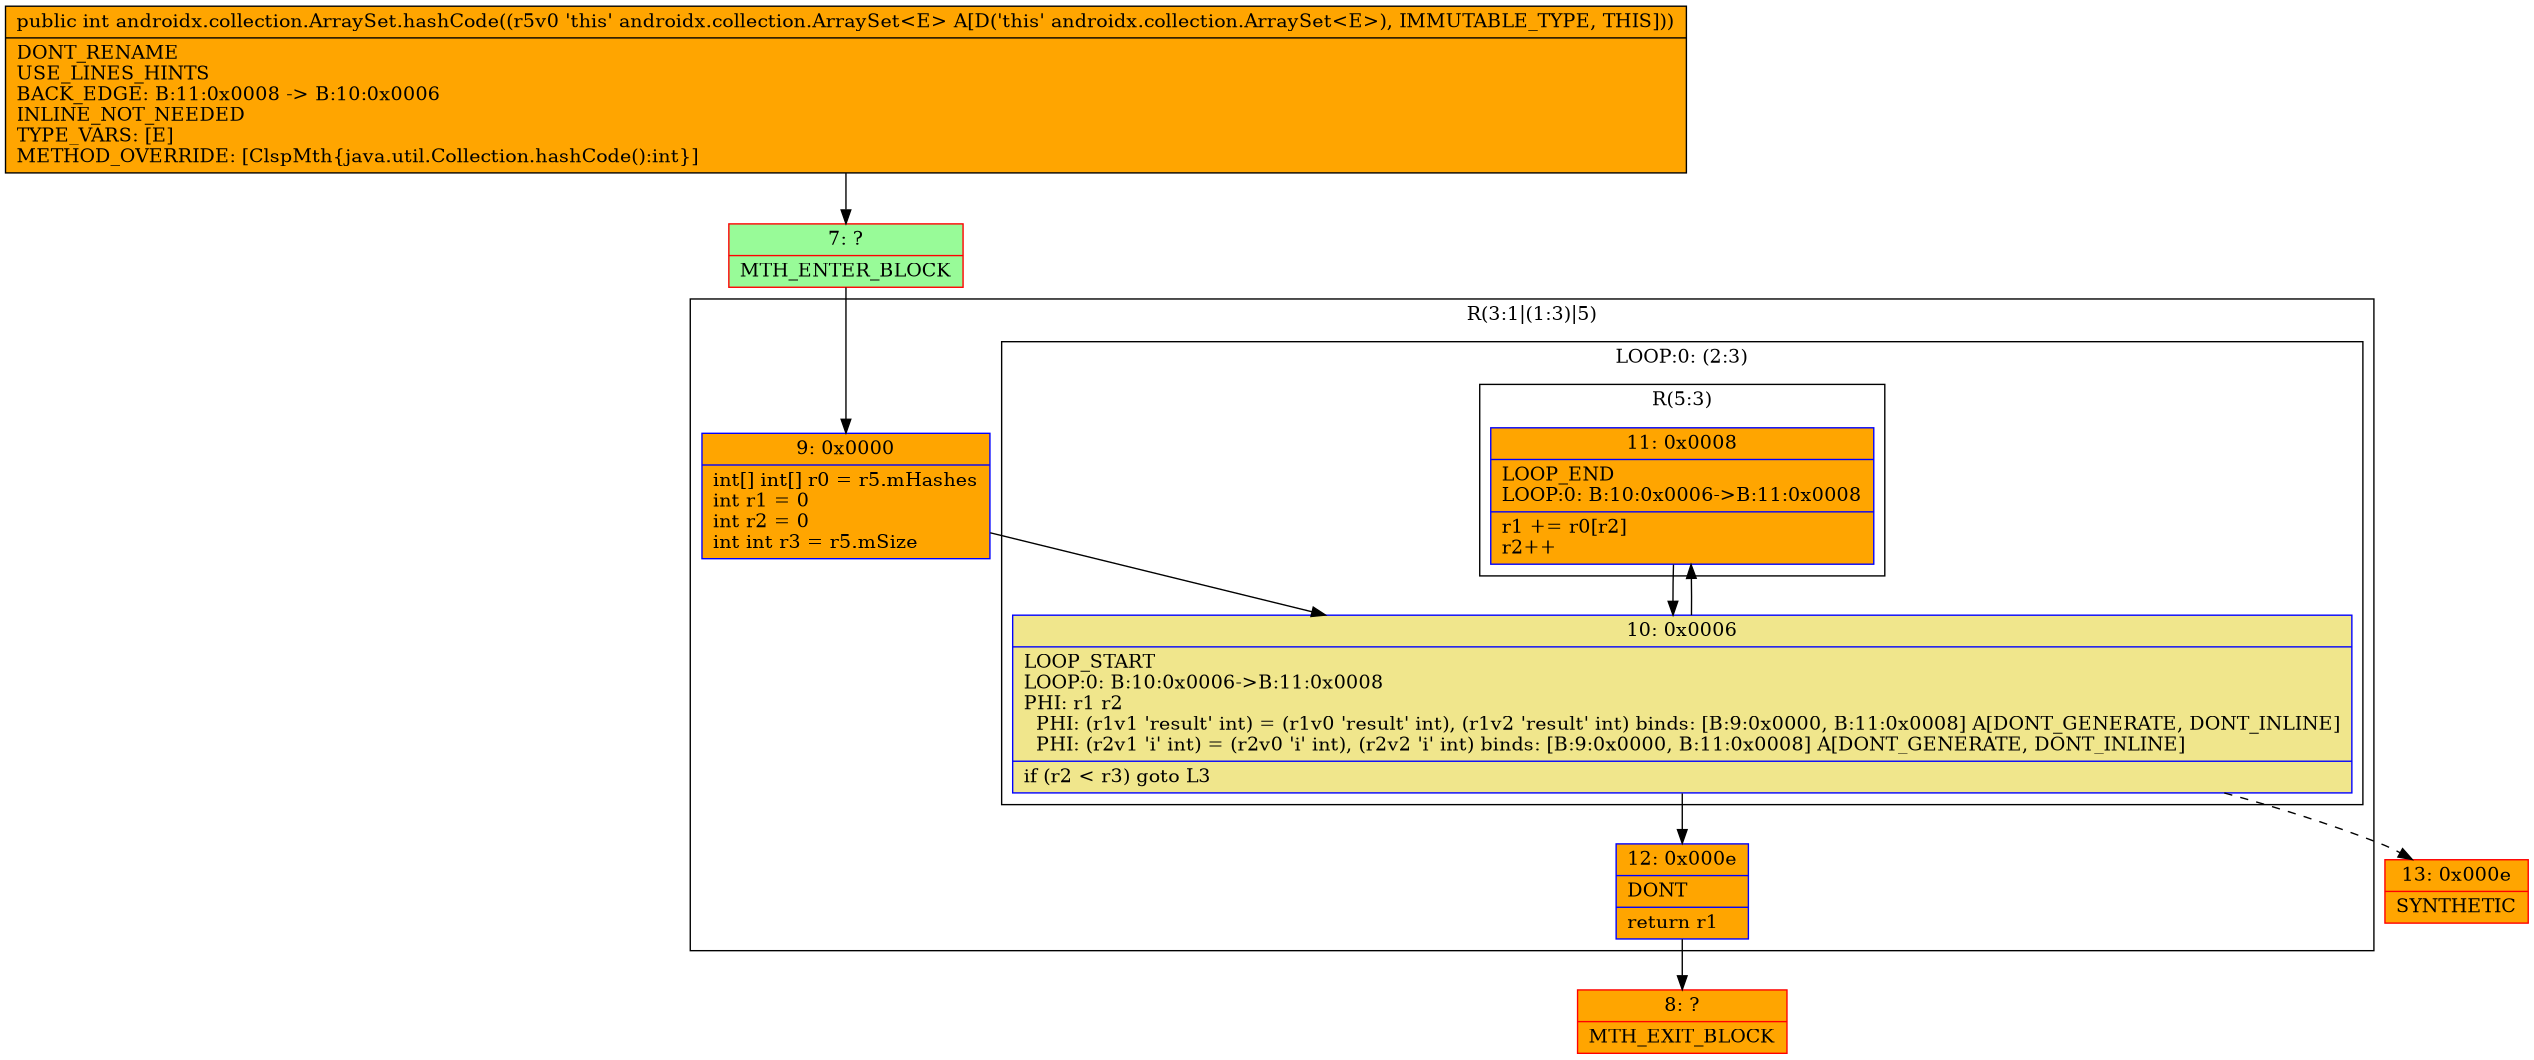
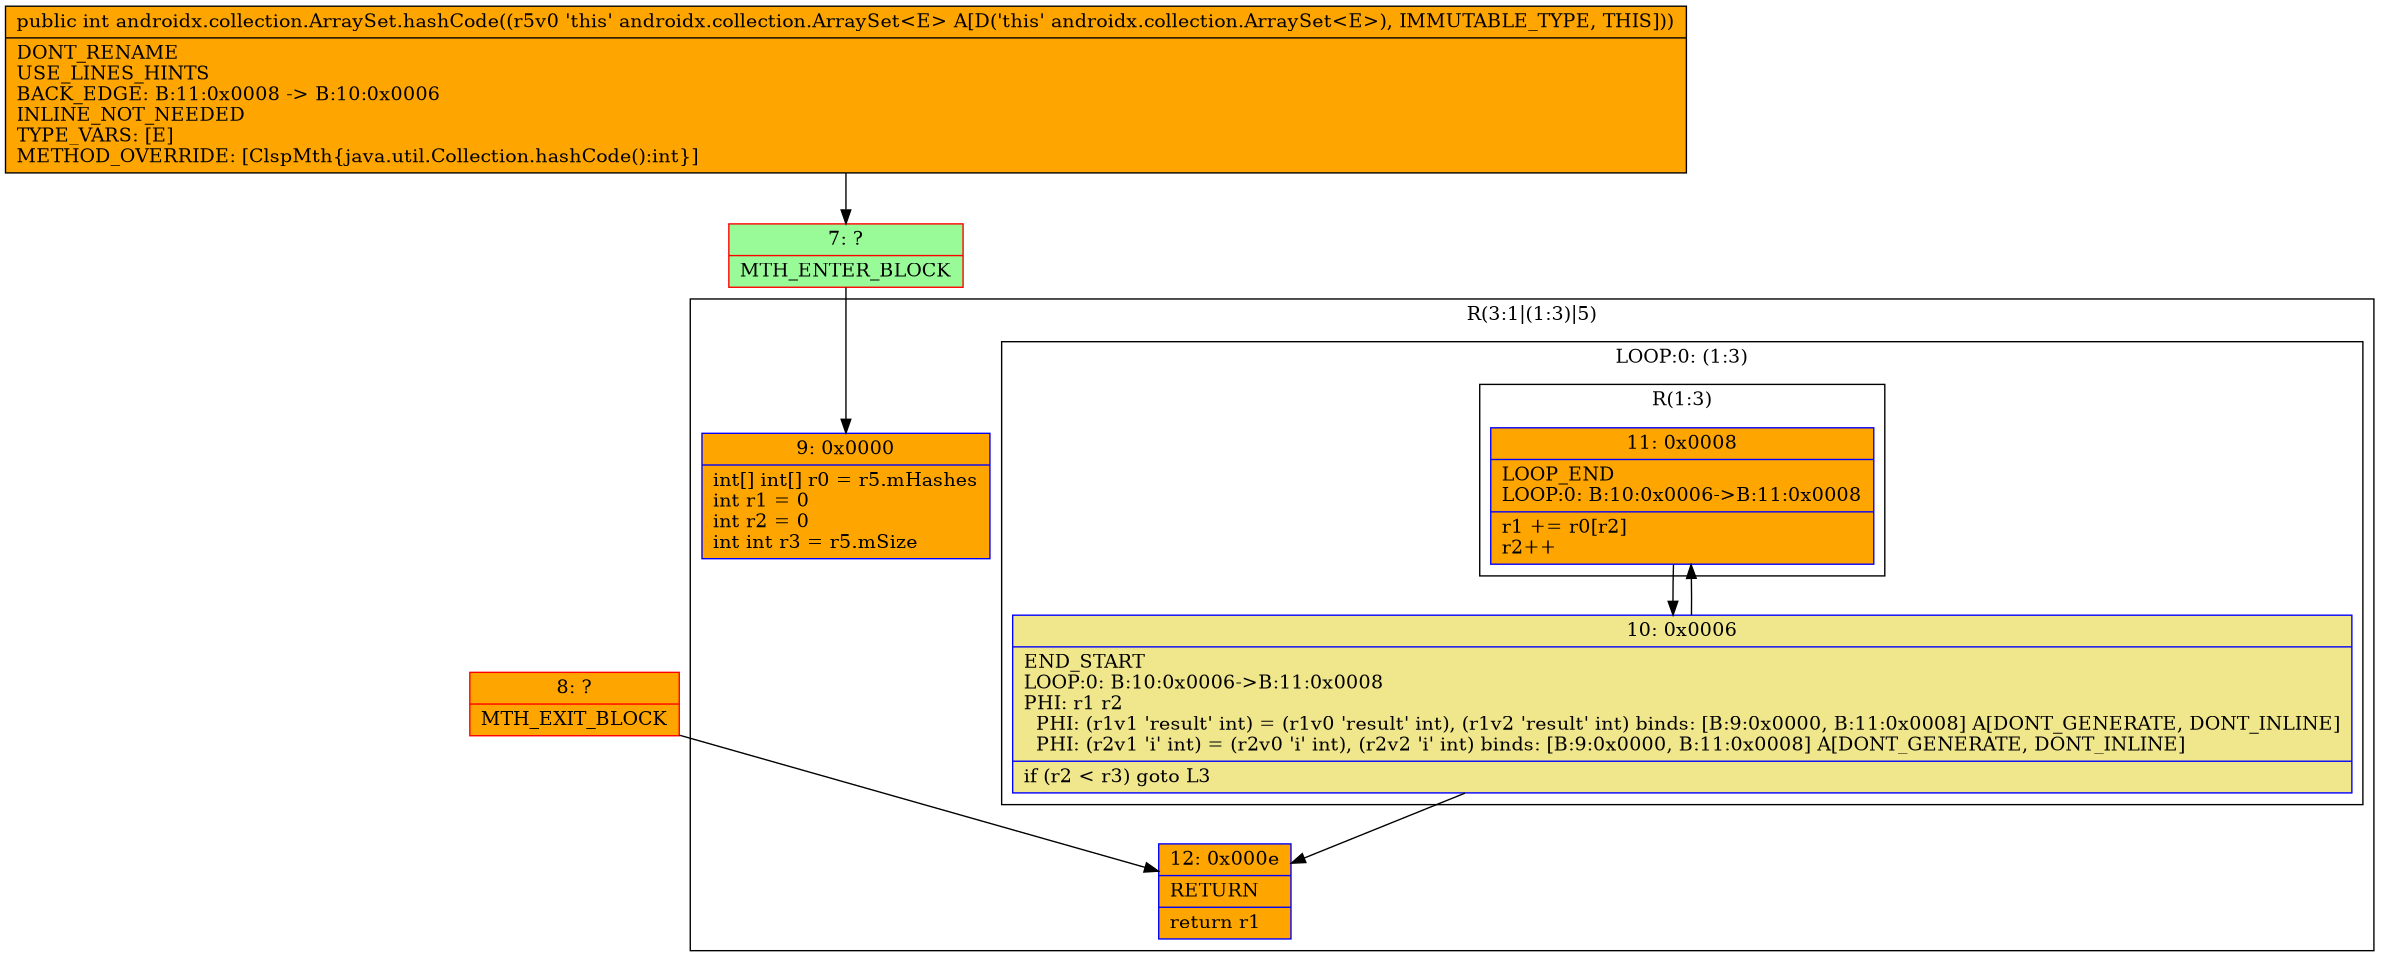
(1682, 358) -> (1682, 358)
(1682, 400) -> (1682, 400)
(1151, 572) -> none
(1090, 662) -> (1084, 662)
(1657, 891) -> (1215, 891)
(2457, 891) -> none
(1682, 959) -> (912, 801)
